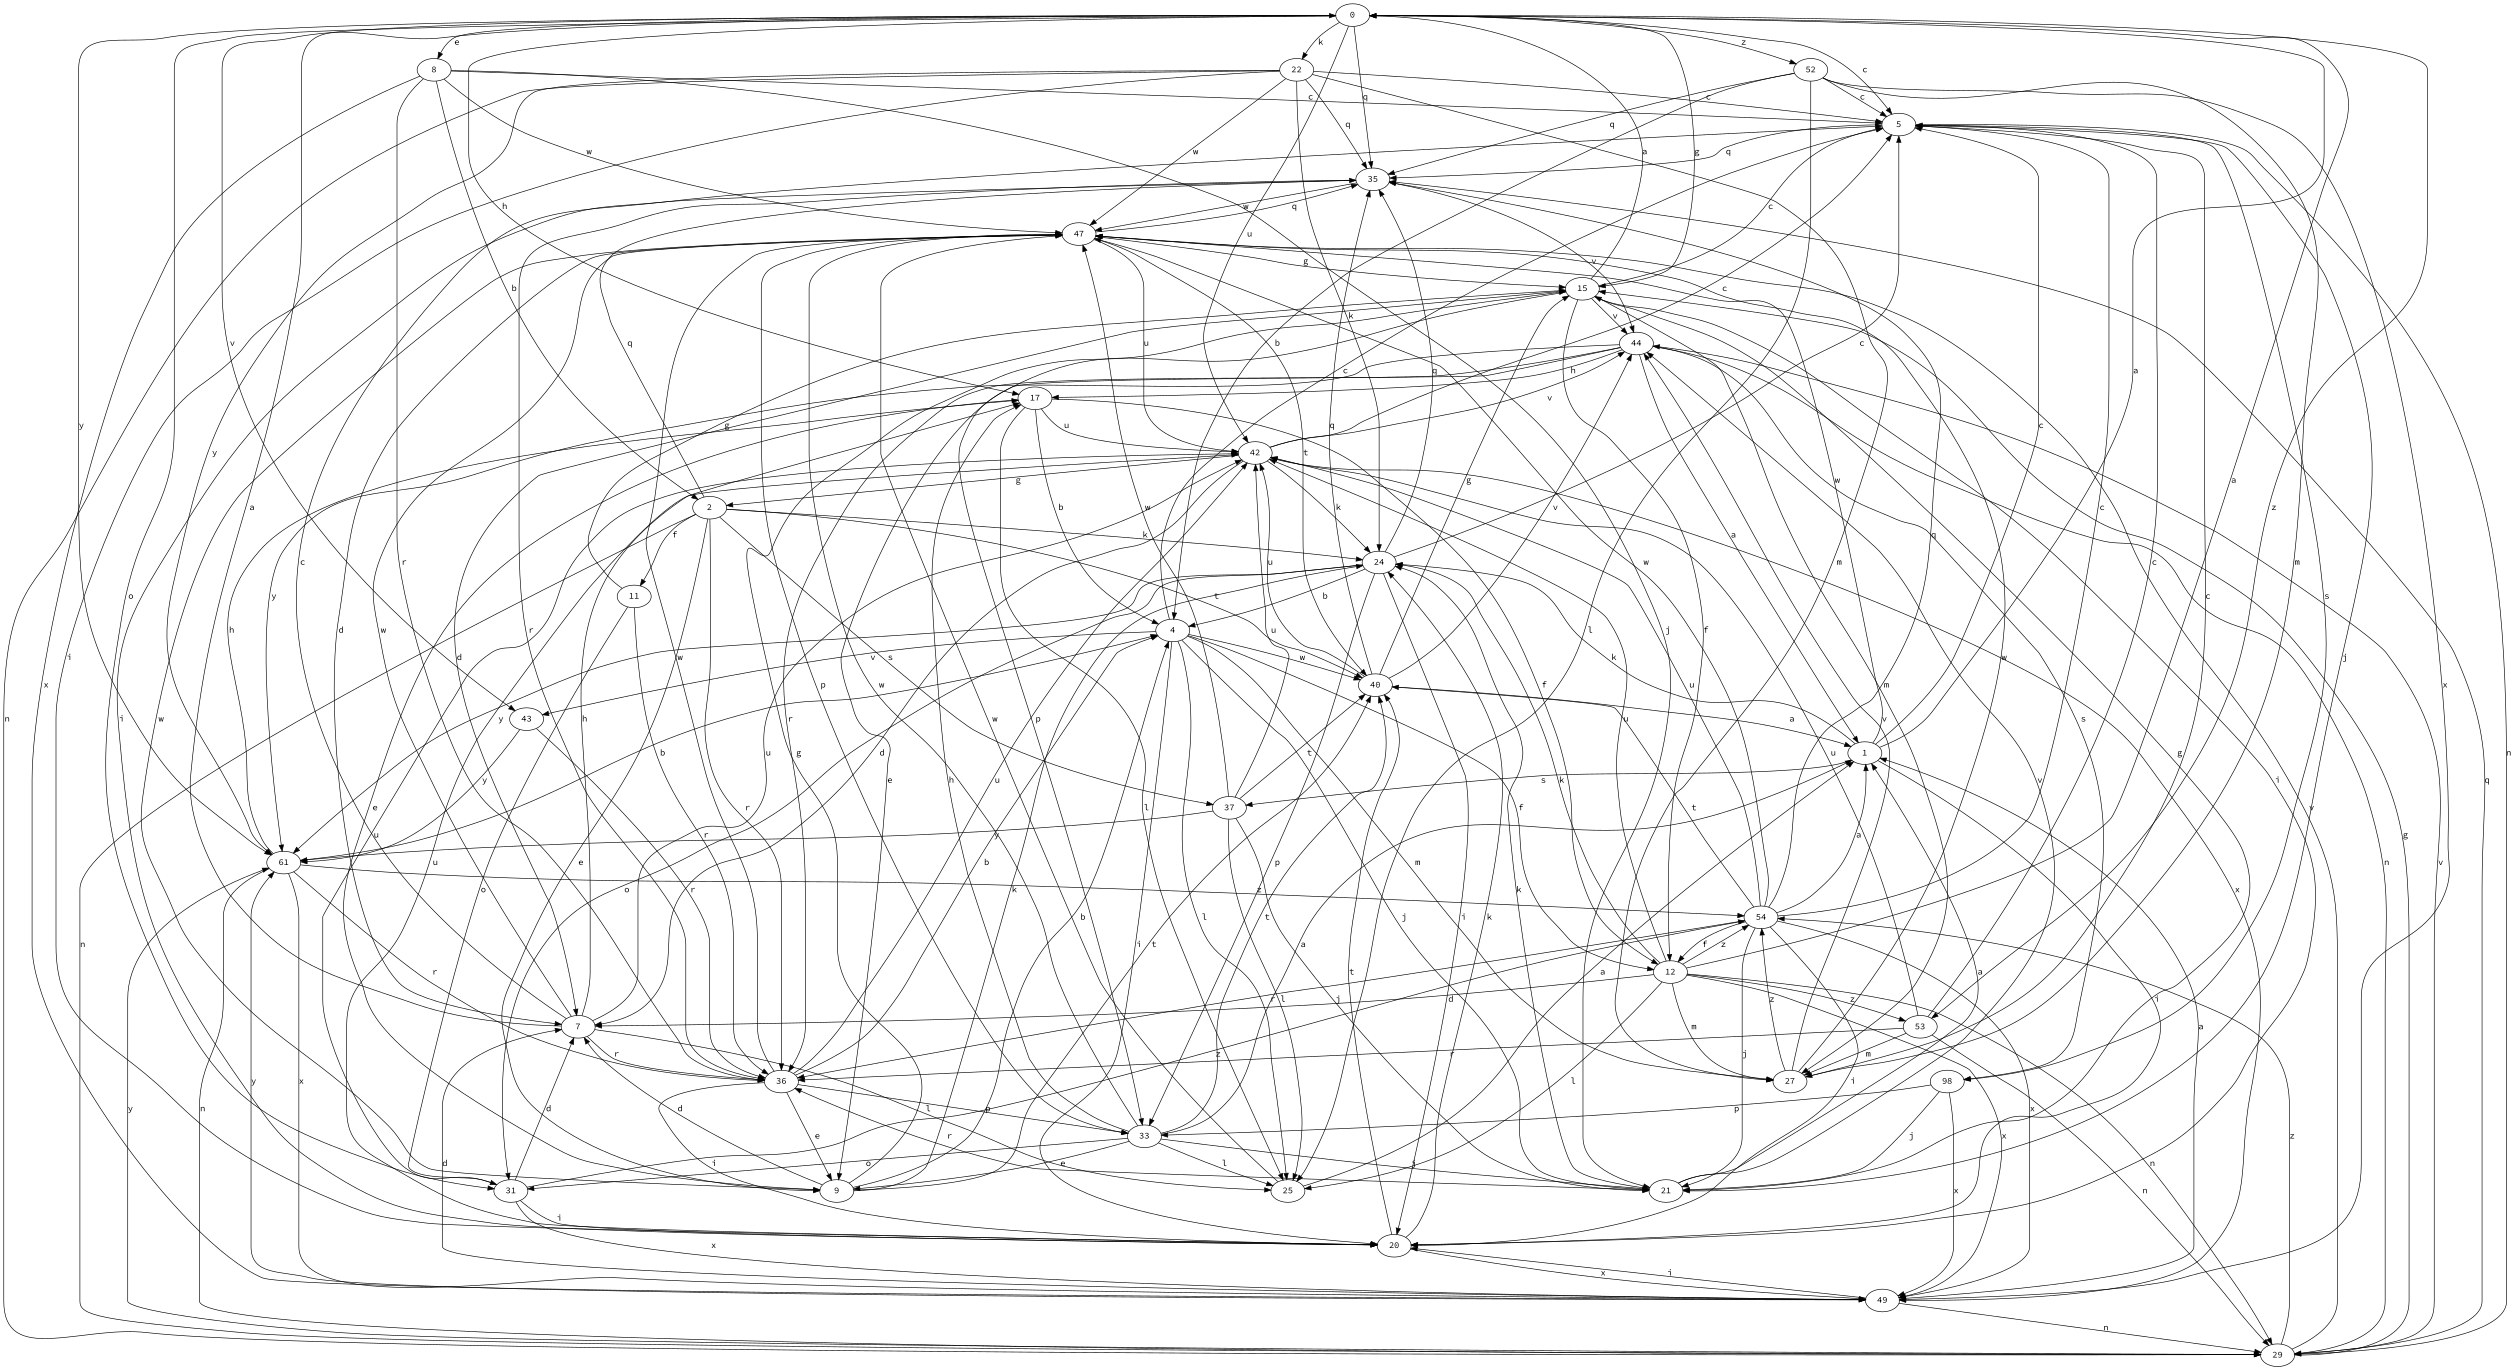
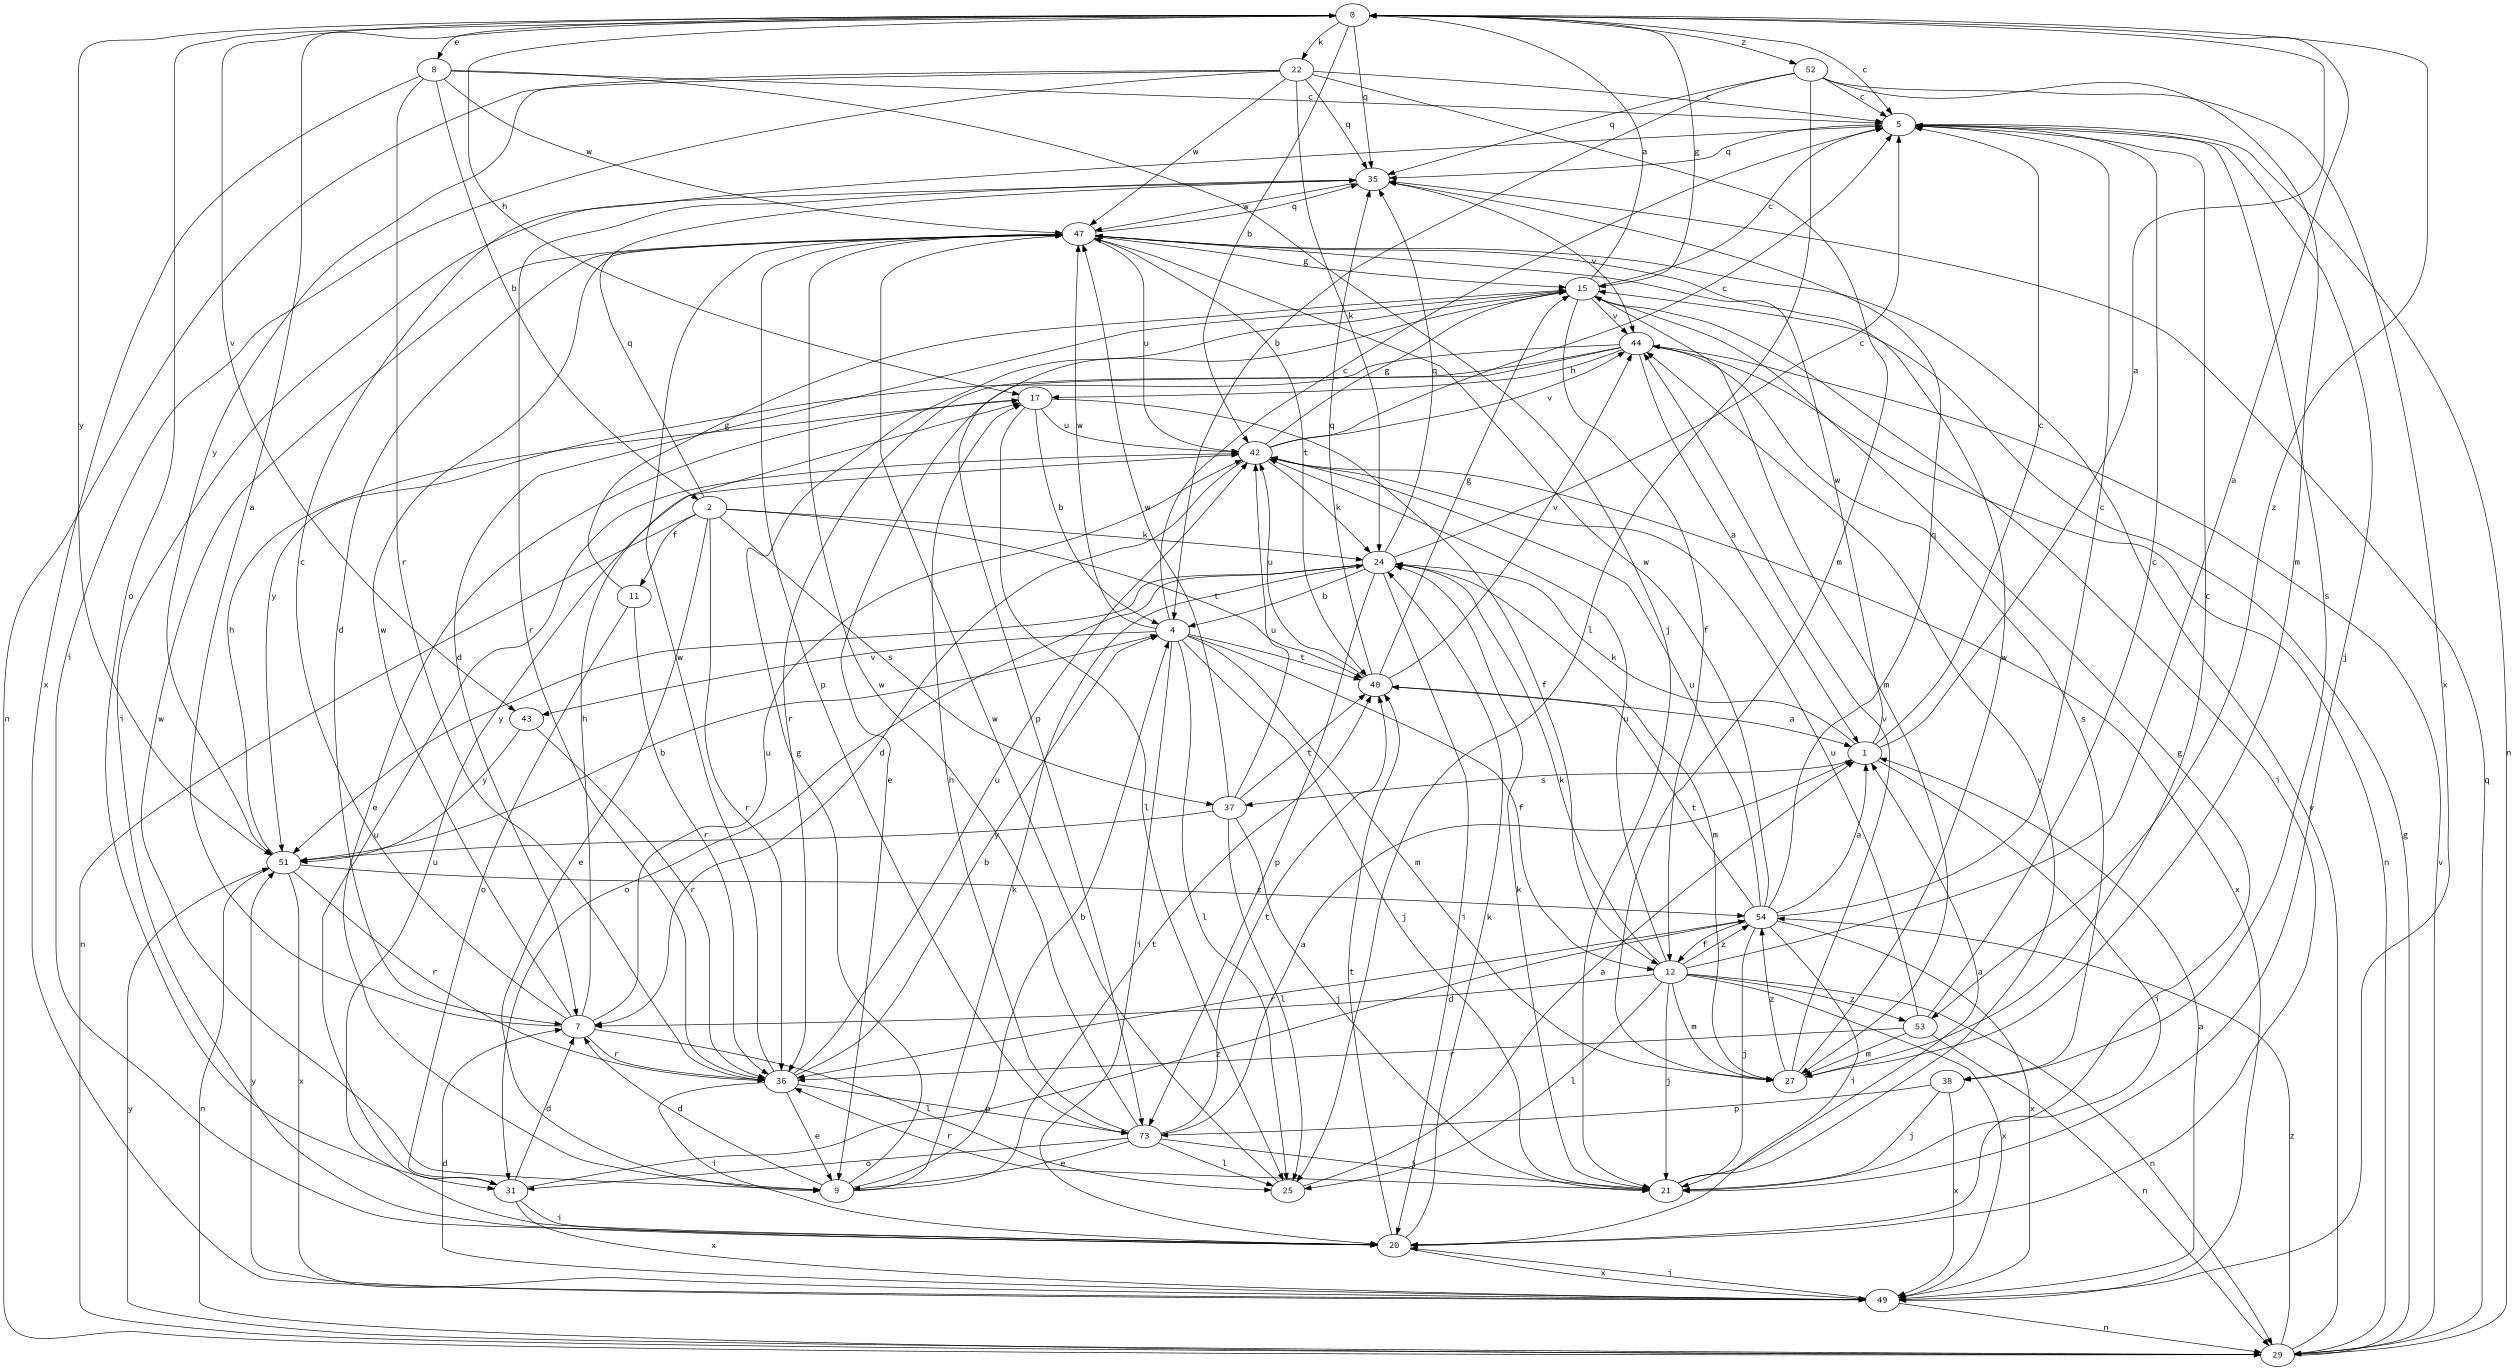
(1250, 234) -> (1250, 234)
none -> (1078, 447)
(986, 480) -> (1414, 351)
(1303, 658) -> (1303, 658)
none -> (1653, 737)
(284, 863) -> (284, 863)
none -> (1666, 1078)
(1947, 1082) -> (1947, 1082)
(1144, 1136) -> (1144, 1136)
